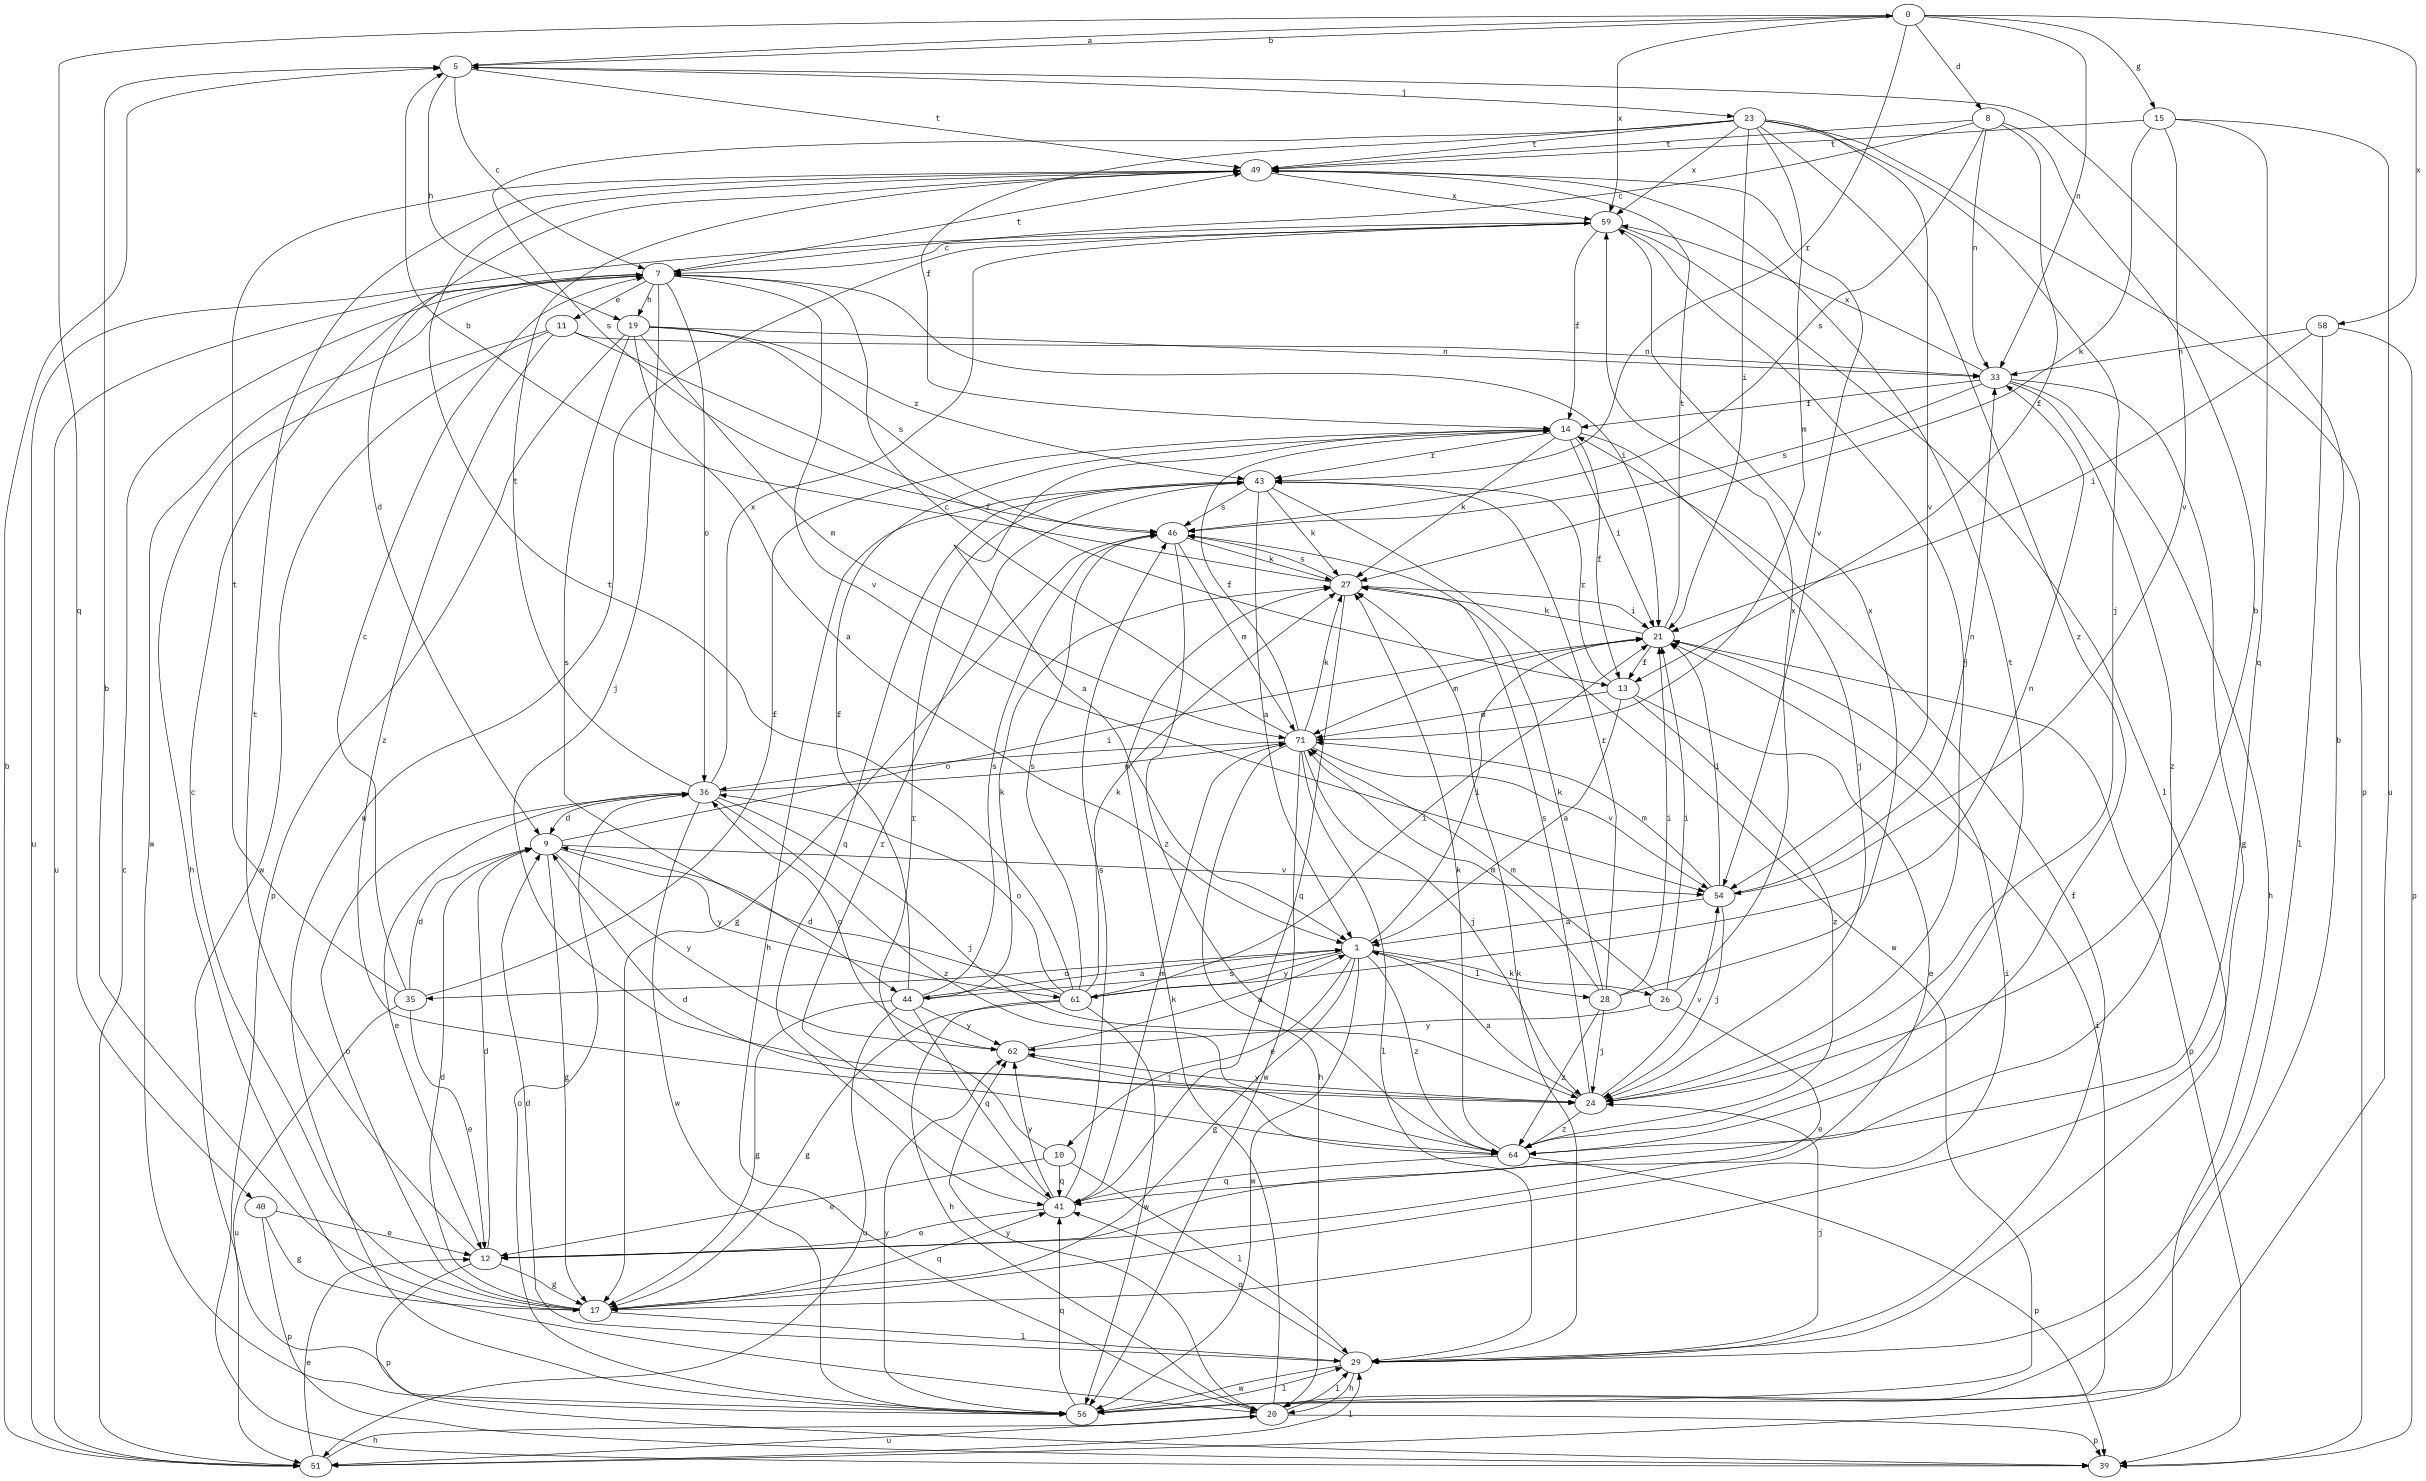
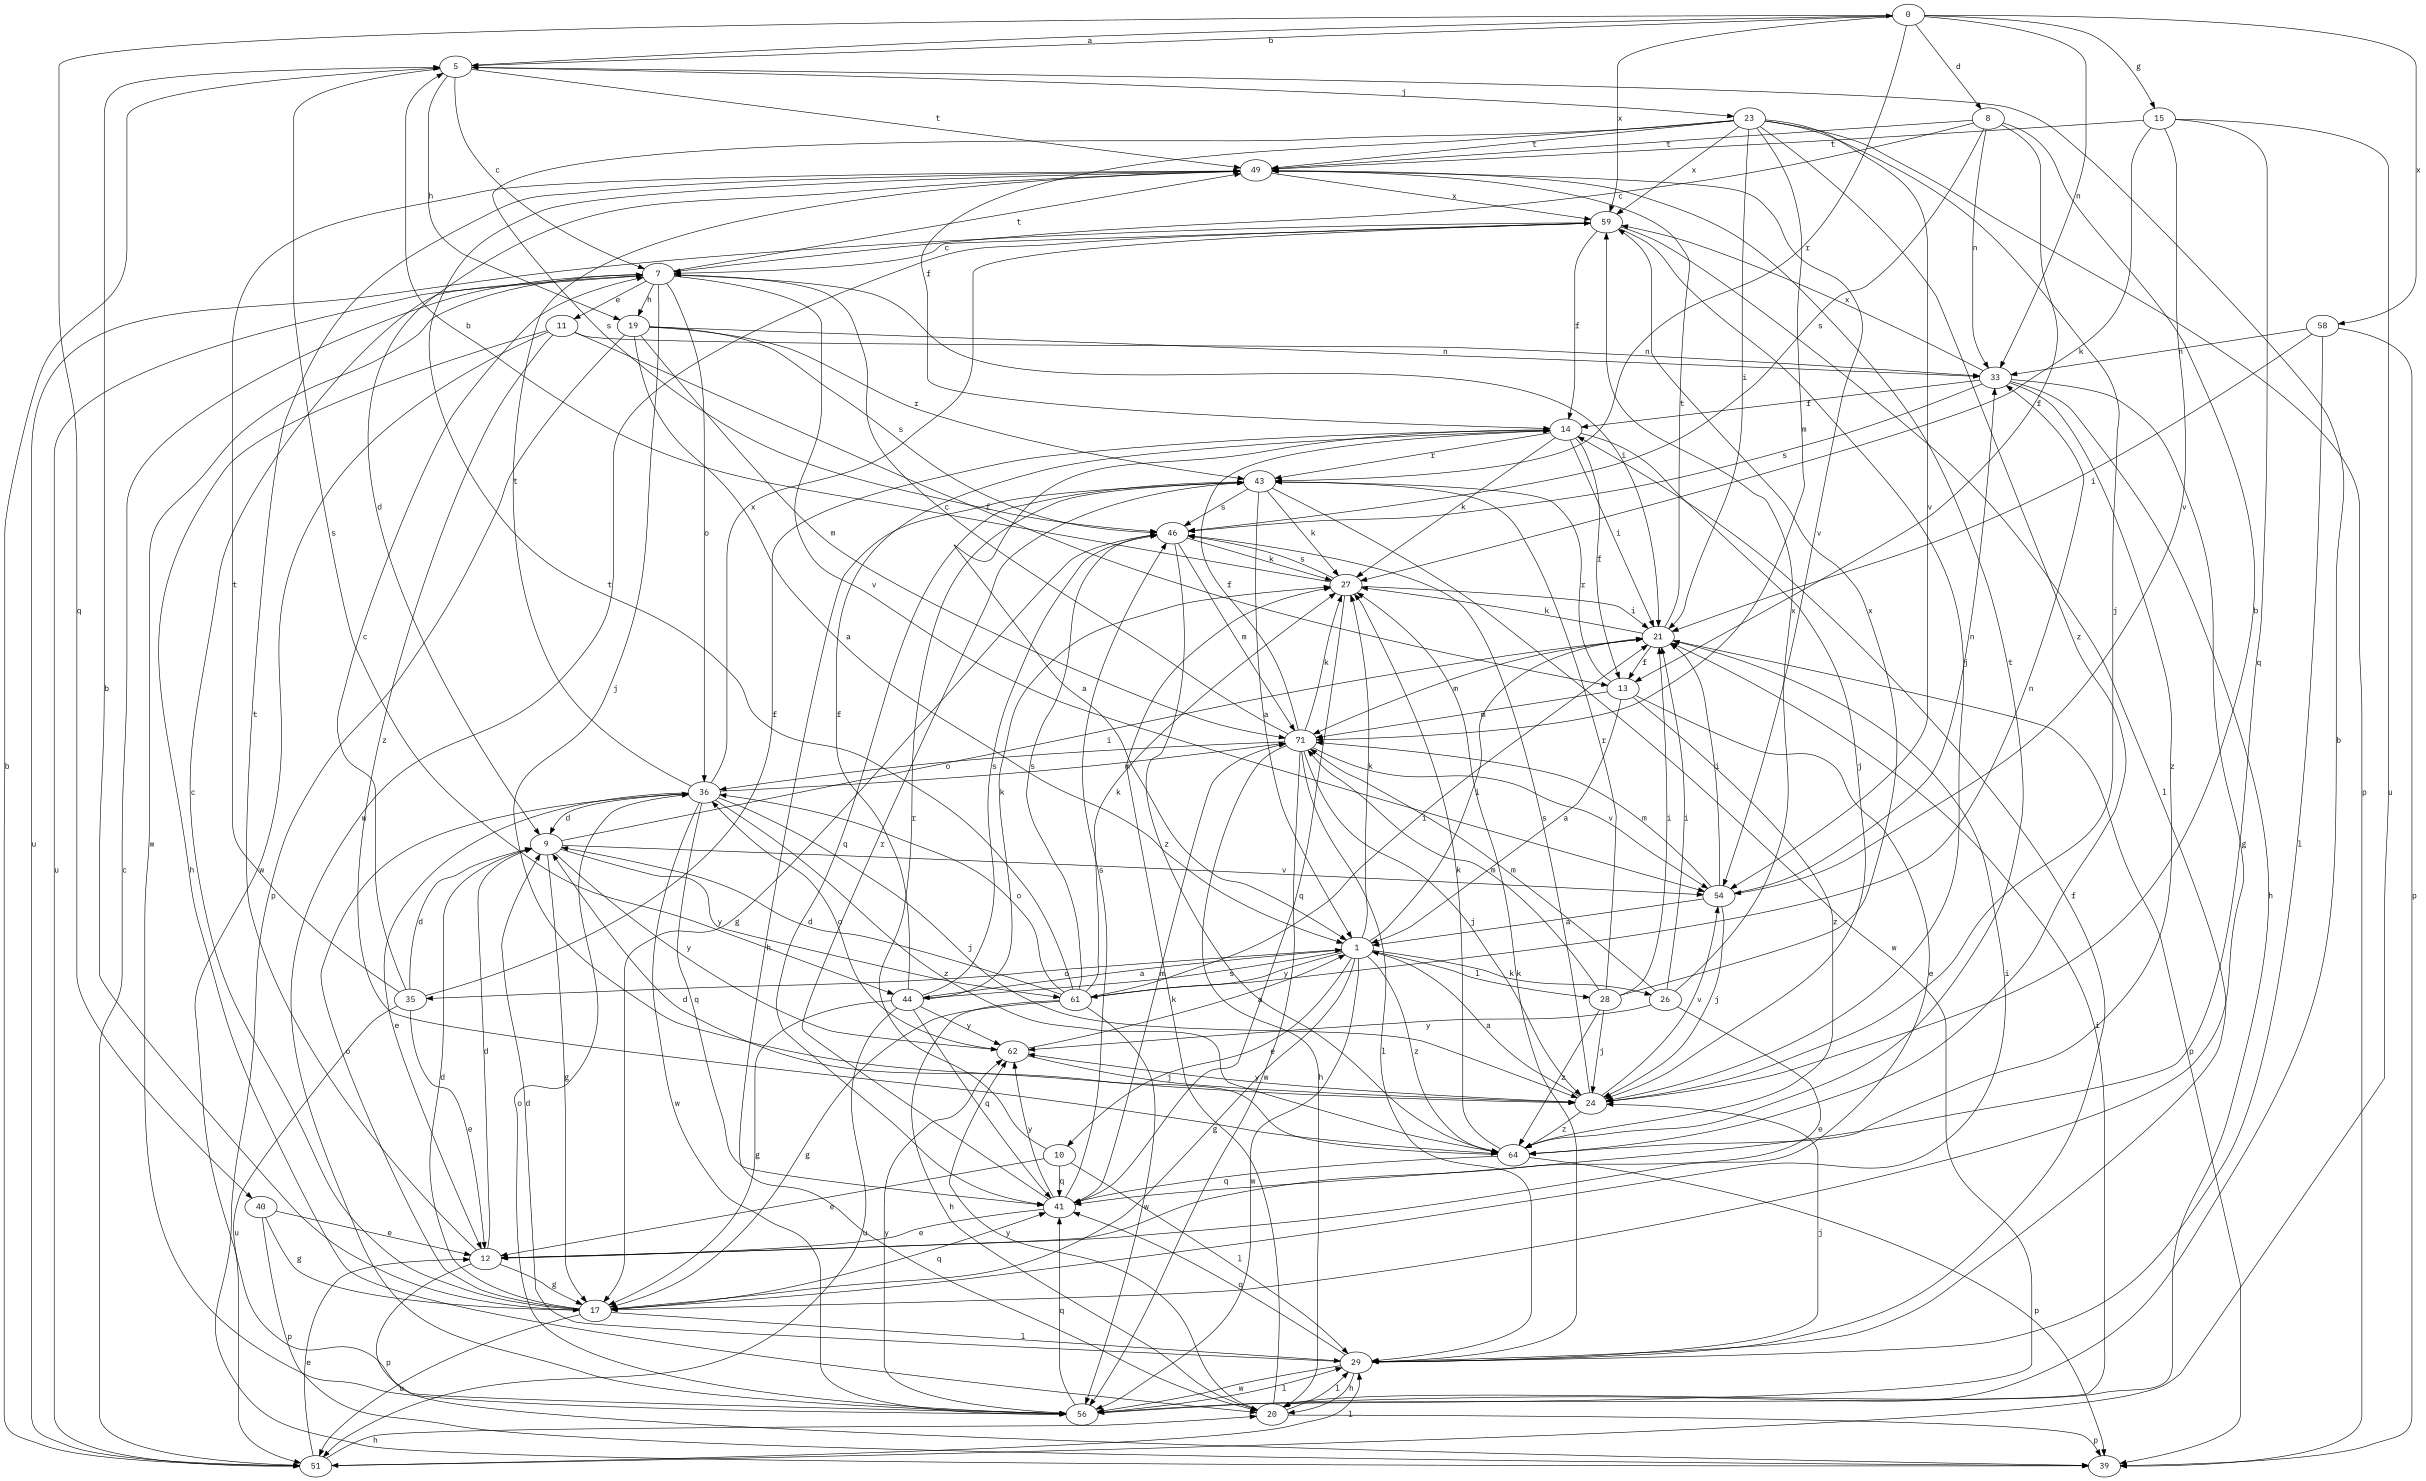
(1542, 740) -> (1368, 778)
(564, 751) -> (351, 631)
none -> (725, 1132)
(797, 1442) -> (440, 1363)
